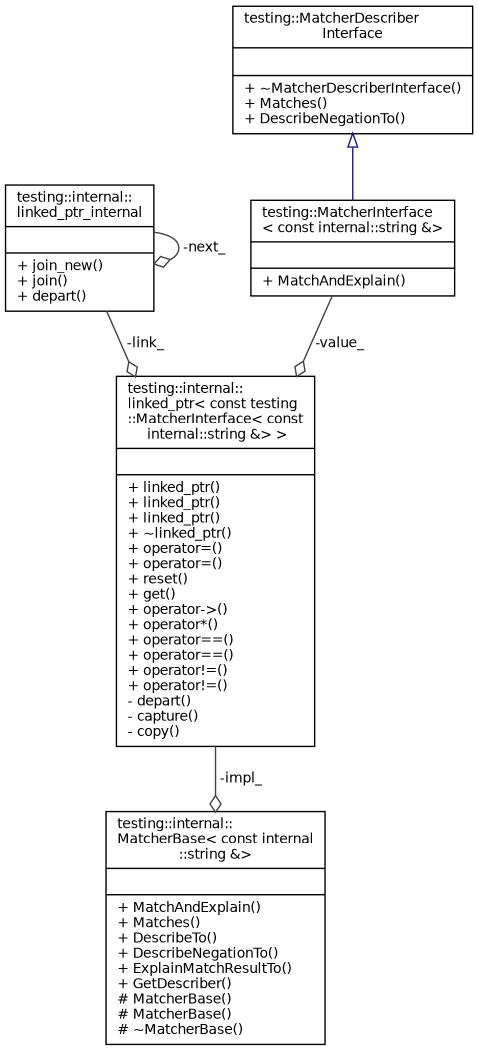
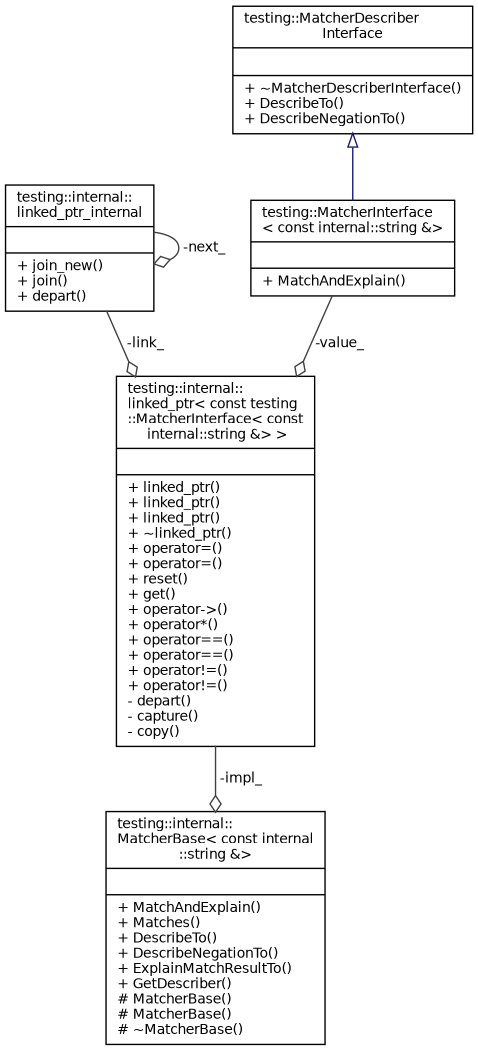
(286, 104) -> (295, 104)
